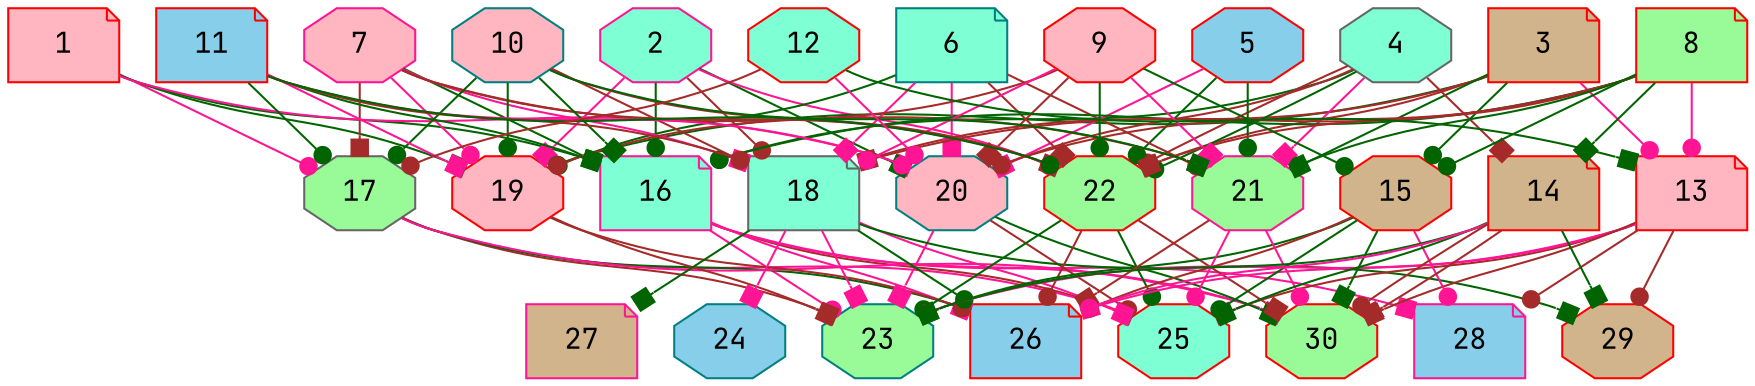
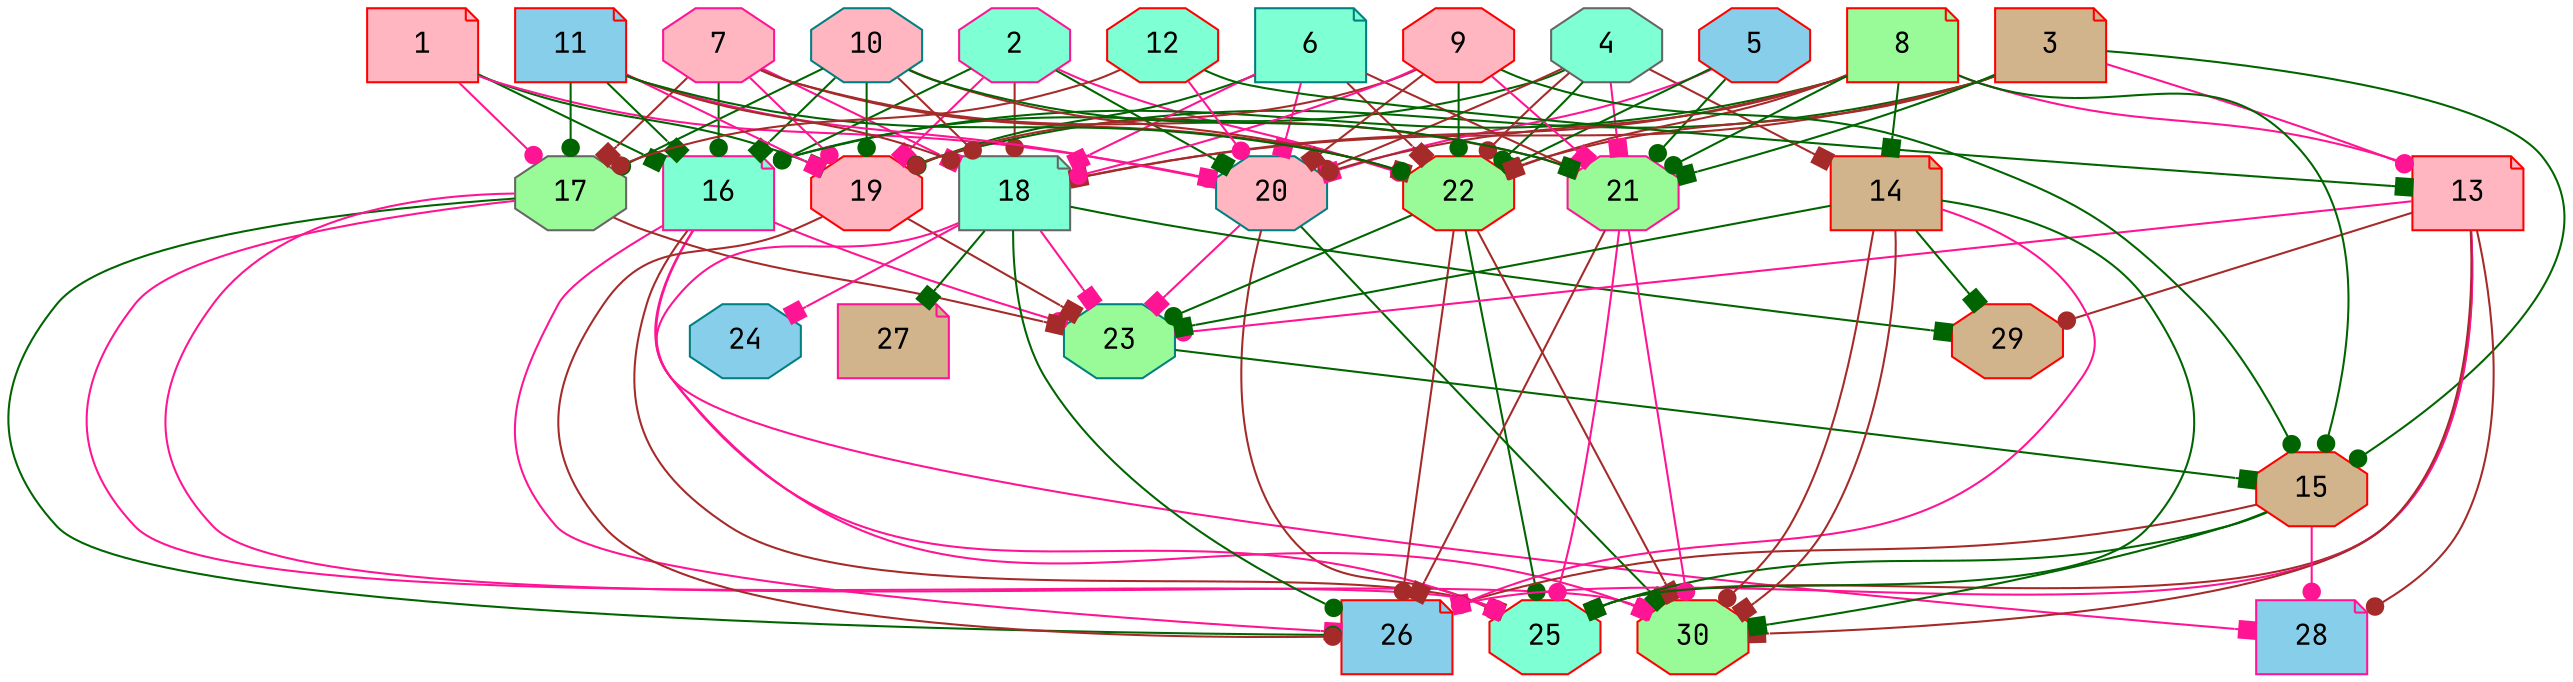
(1147, 266) -> (1705, 414)
